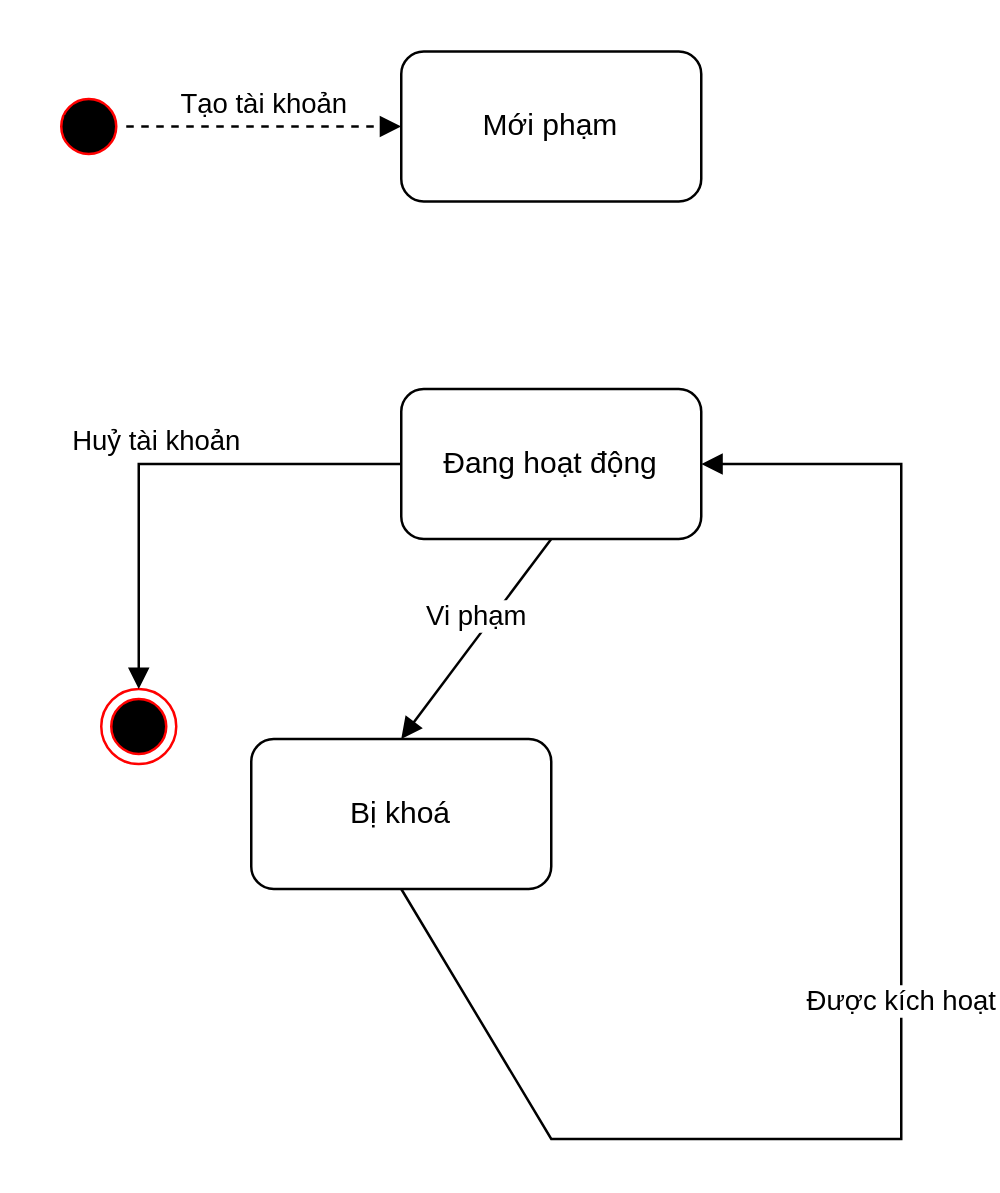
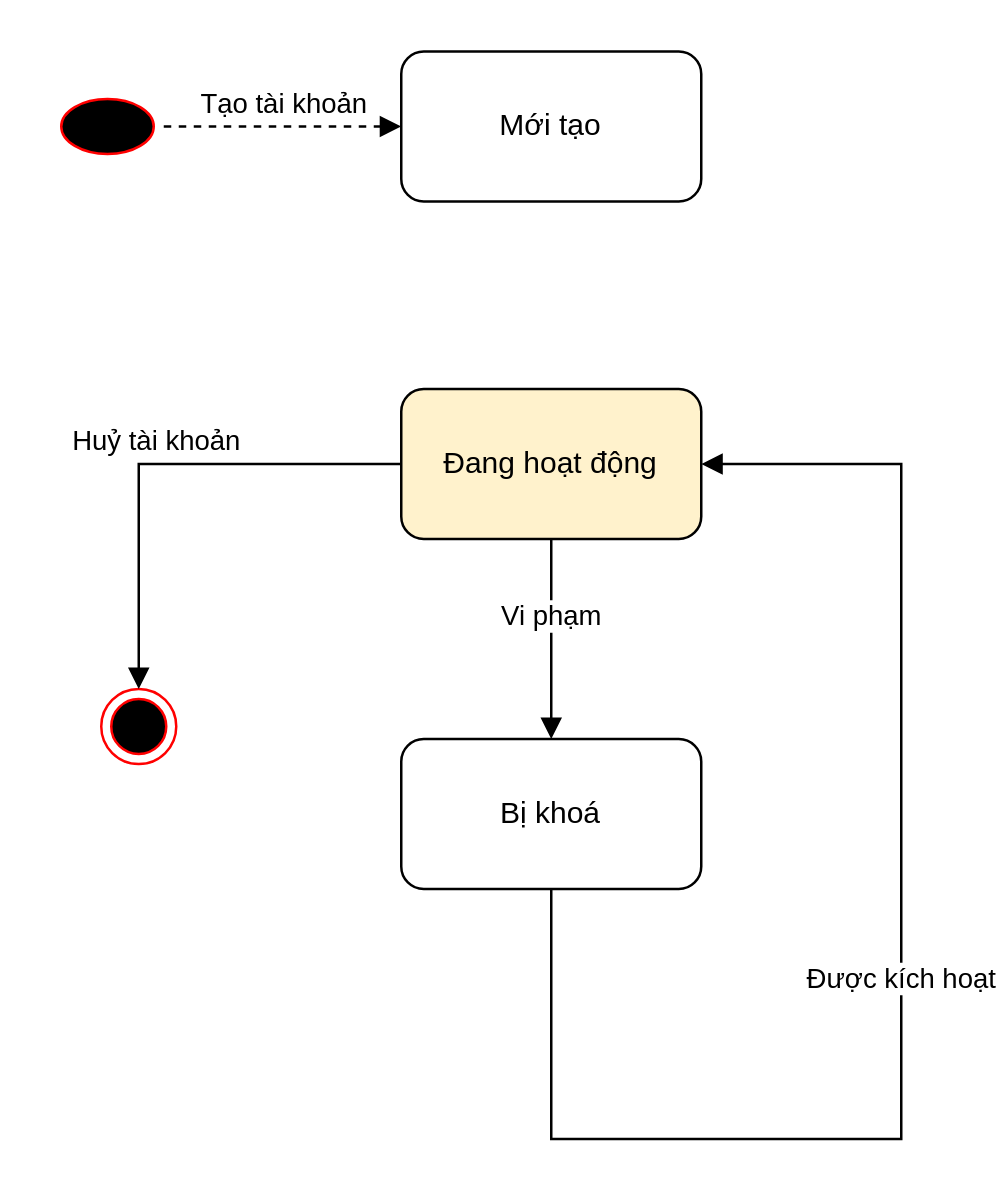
(89, 126) -> (108, 126)
(551, 126) -> (551, 126)
(551, 464) -> (551, 464)
(401, 814) -> (551, 814)
